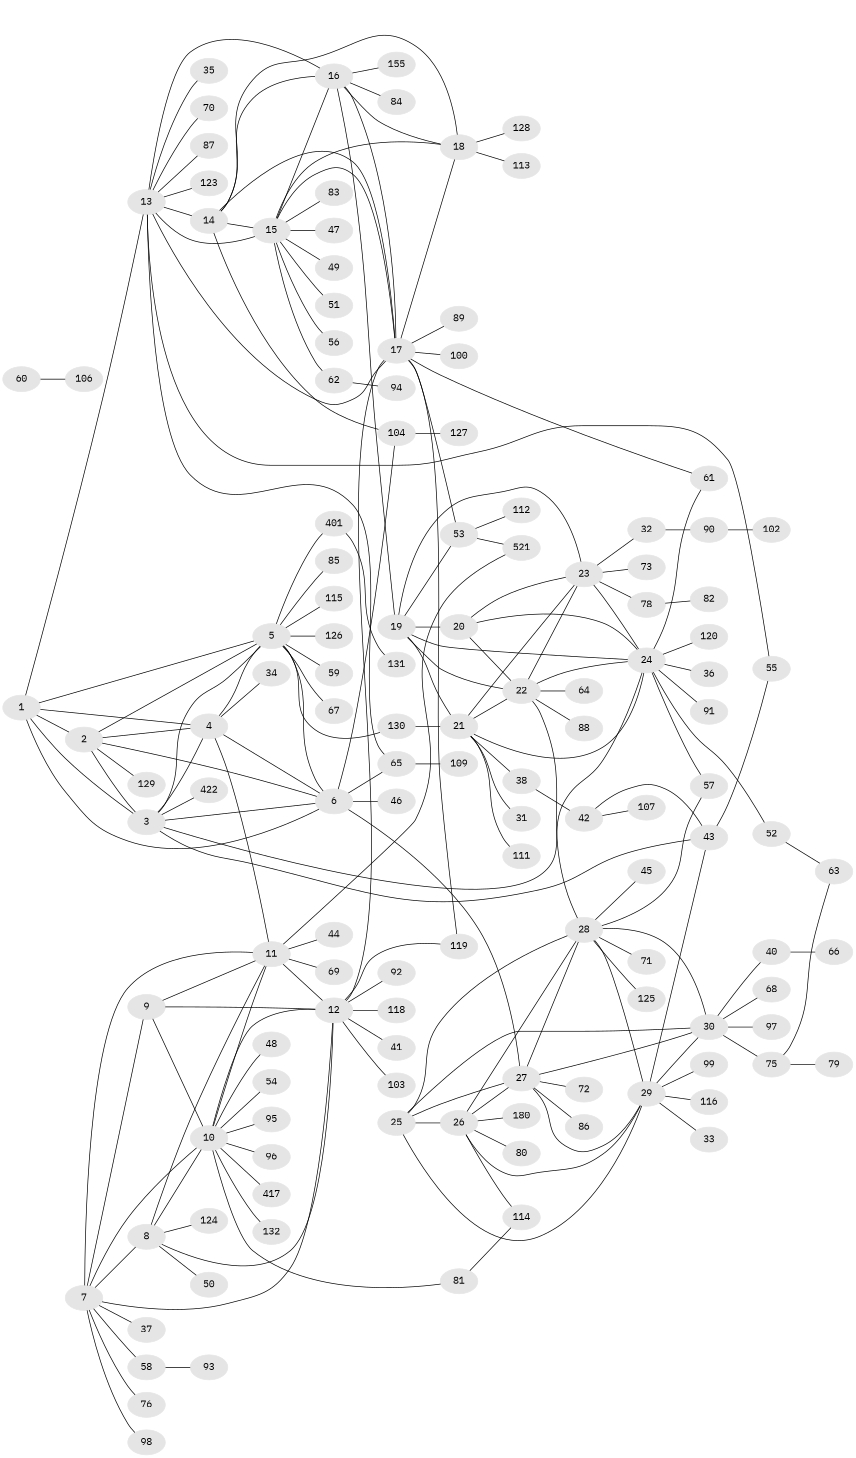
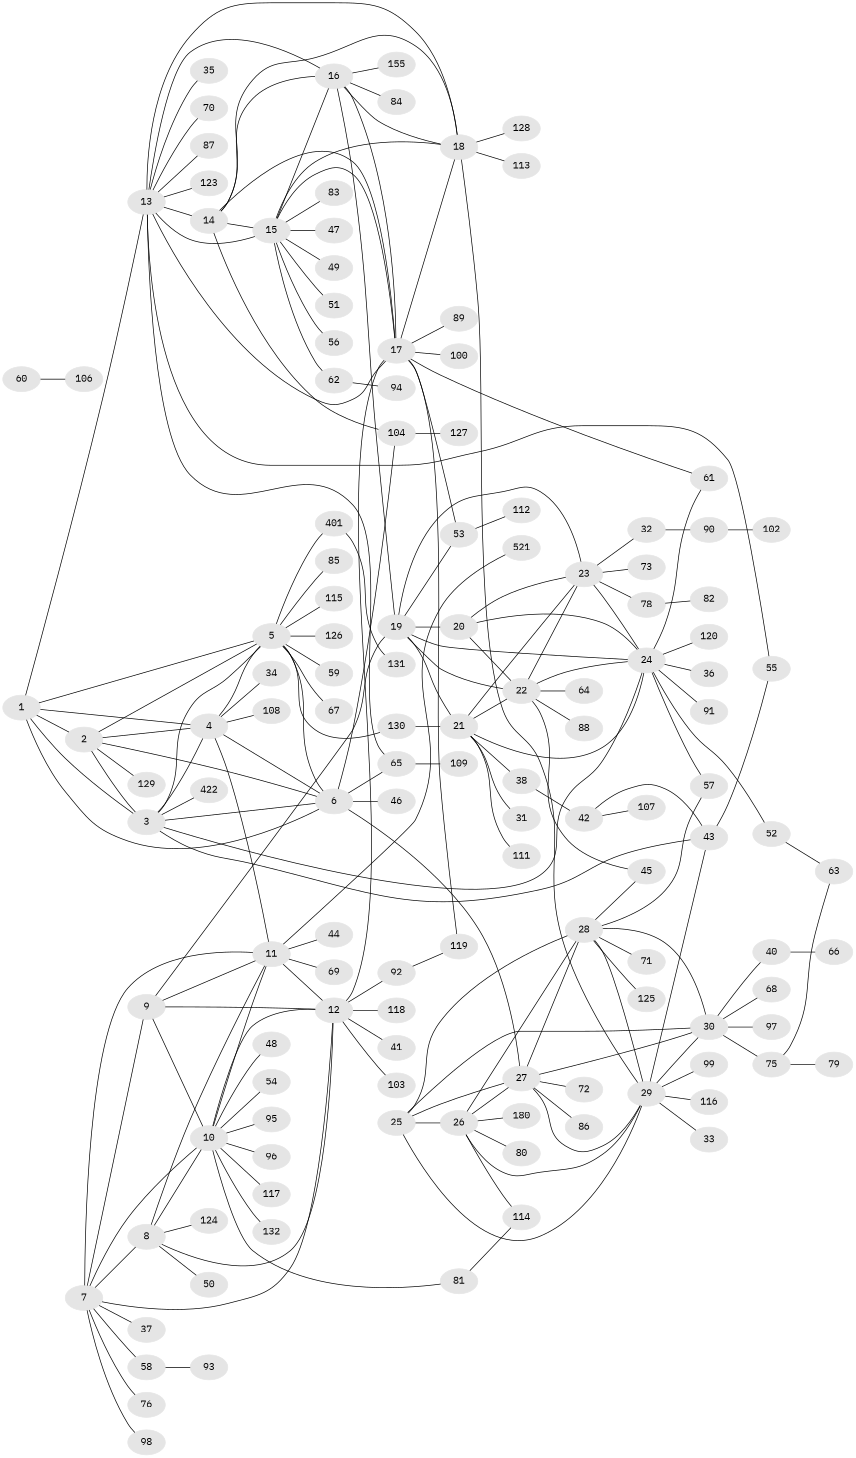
none -> (277, 3)
(490, 541) -> none
none -> (489, 638)
none -> (272, 711)
(557, 809) -> (549, 773)
none -> (278, 832)
(381, 953) -> (428, 960)
(272, 1194) -> (272, 1194)
